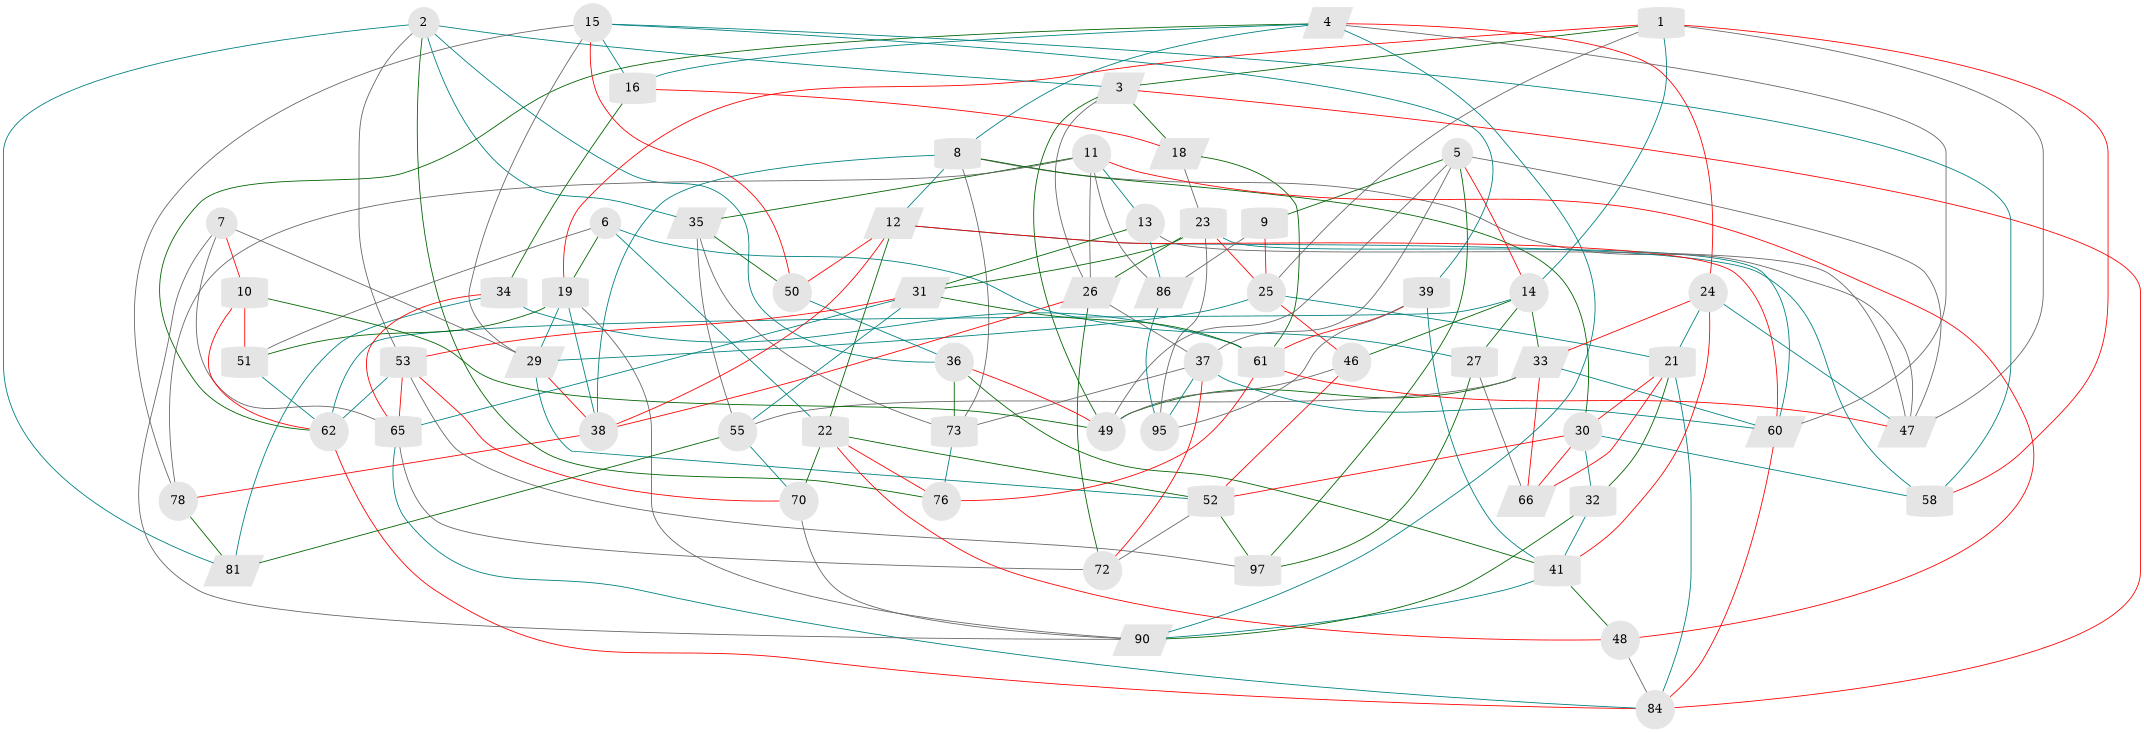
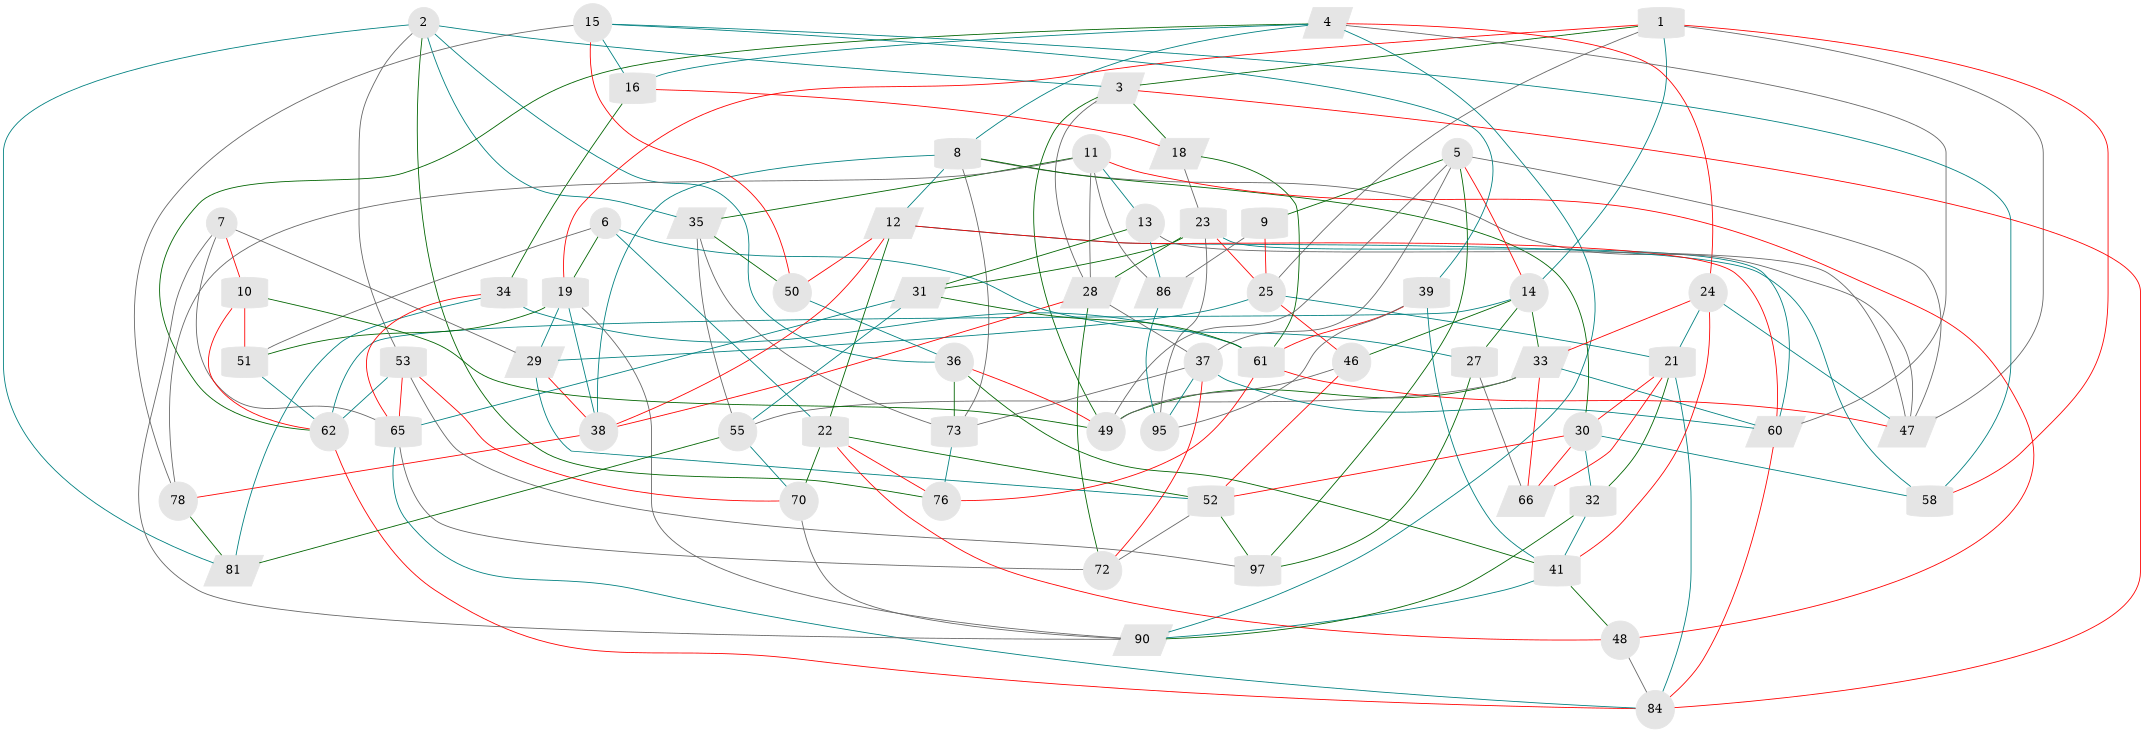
(498, 197) -> none
(1091, 293) -> (1091, 293)
(637, 329) -> none
